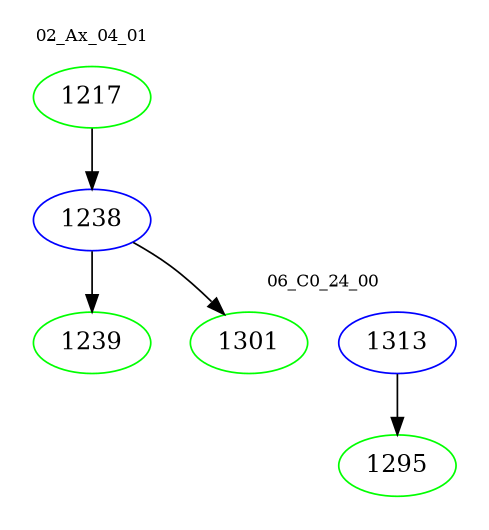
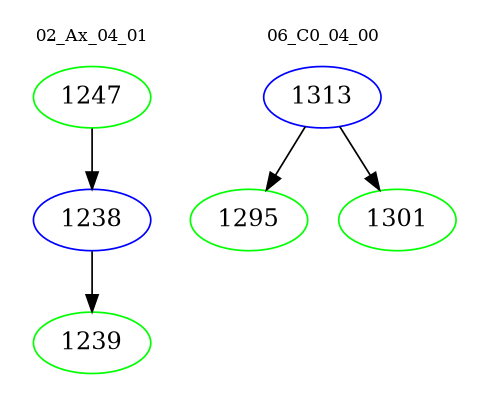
(92, 97) -> (92, 97)
(188, 280) -> (355, 151)
(323, 282) -> (323, 37)
